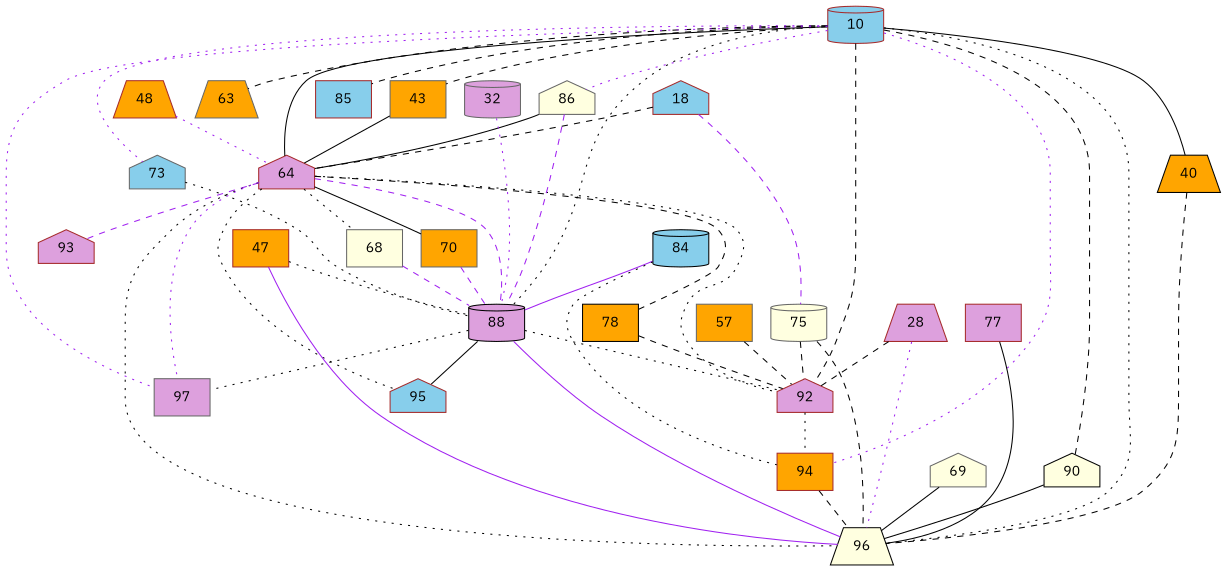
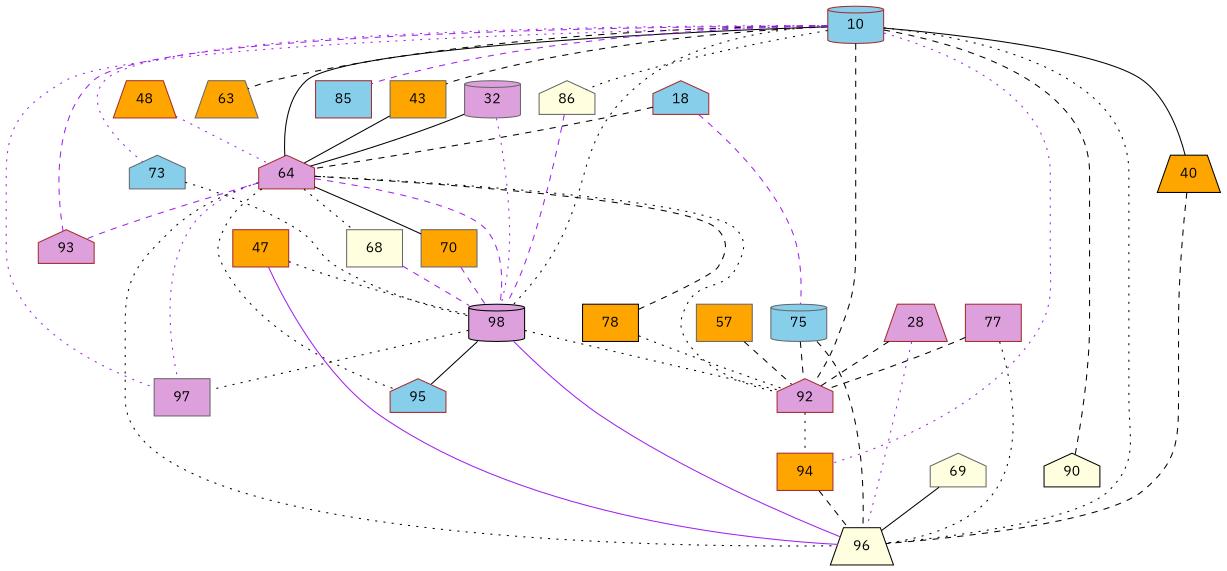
none -> (379, 38)
(529, 50) -> (529, 50)
(706, 55) -> (706, 55)
(467, 137) -> (388, 142)
(681, 248) -> none
(497, 323) -> (497, 323)
(799, 323) -> (799, 323)
(689, 355) -> (689, 355)
none -> (897, 364)
(1002, 478) -> (1002, 478)
(956, 516) -> none
